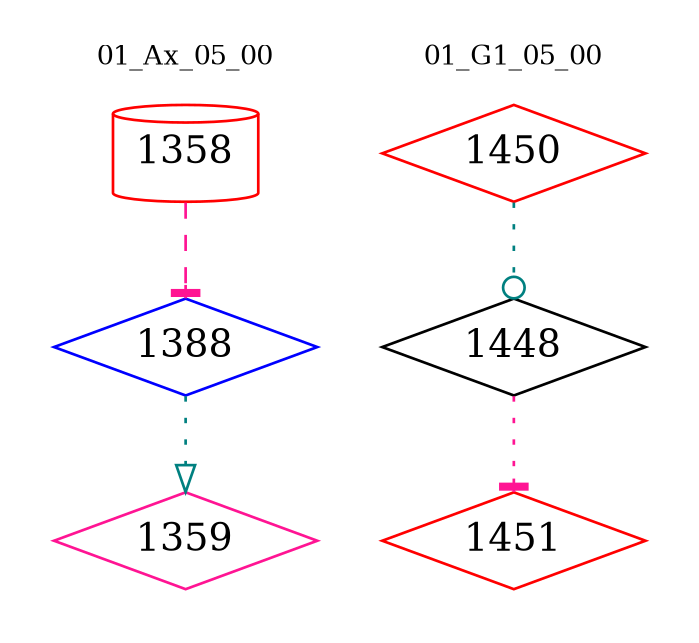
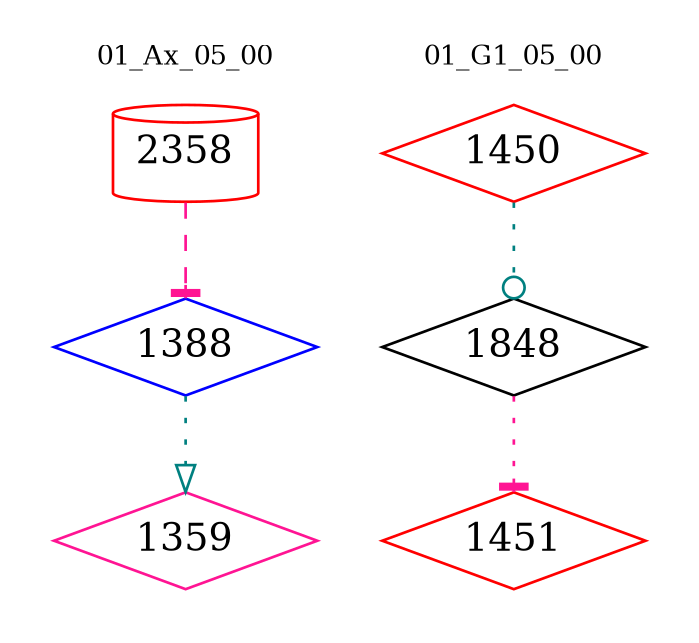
(186, 153) -> (186, 153)
(514, 347) -> (514, 347)
